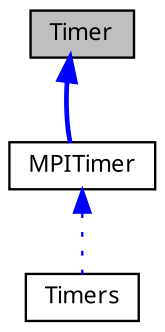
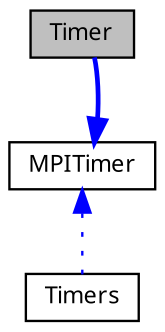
(67, 112) -> (98, 88)
